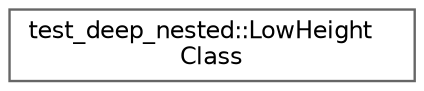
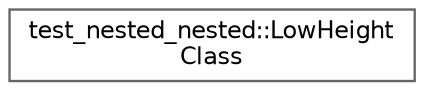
(212, 45) -> (212, 45)
